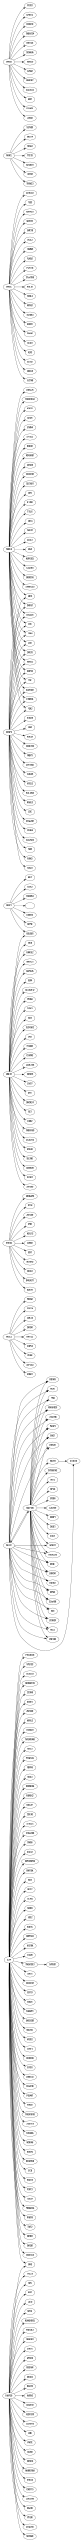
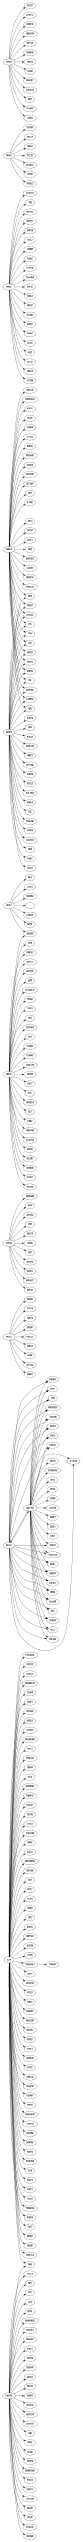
(30, 512) -> none
(62, 1461) -> (45, 1456)
(30, 1777) -> (30, 1777)
